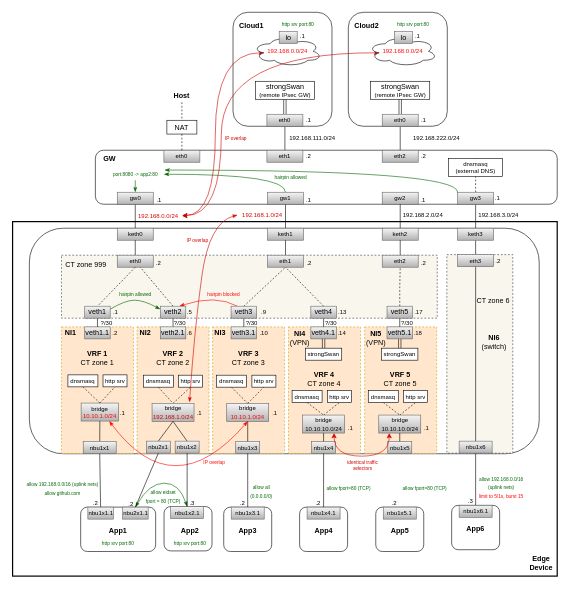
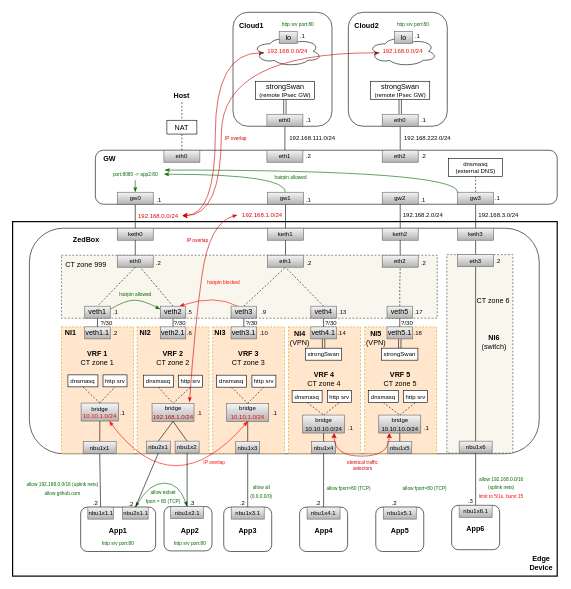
(436, 138) -> (427, 138)
none -> (86, 240)
(223, 294) -> (223, 282)
